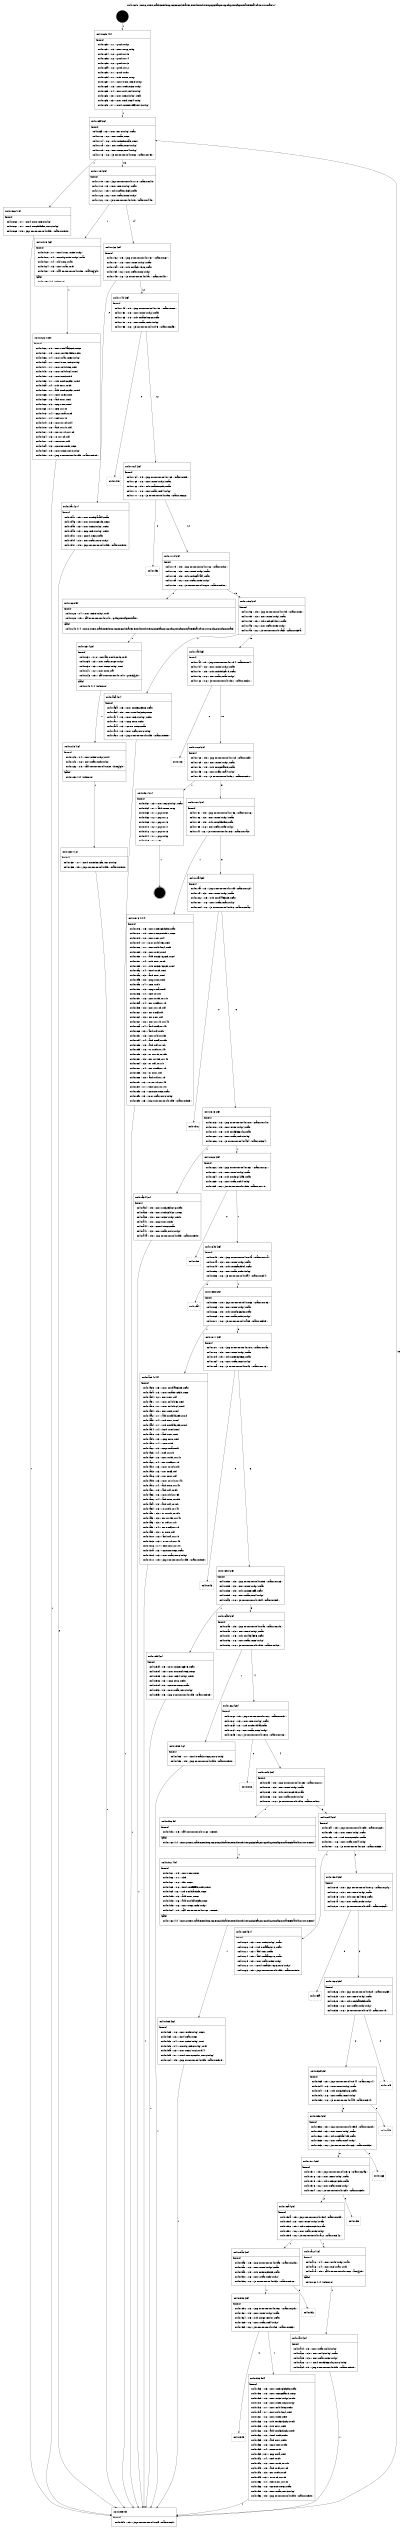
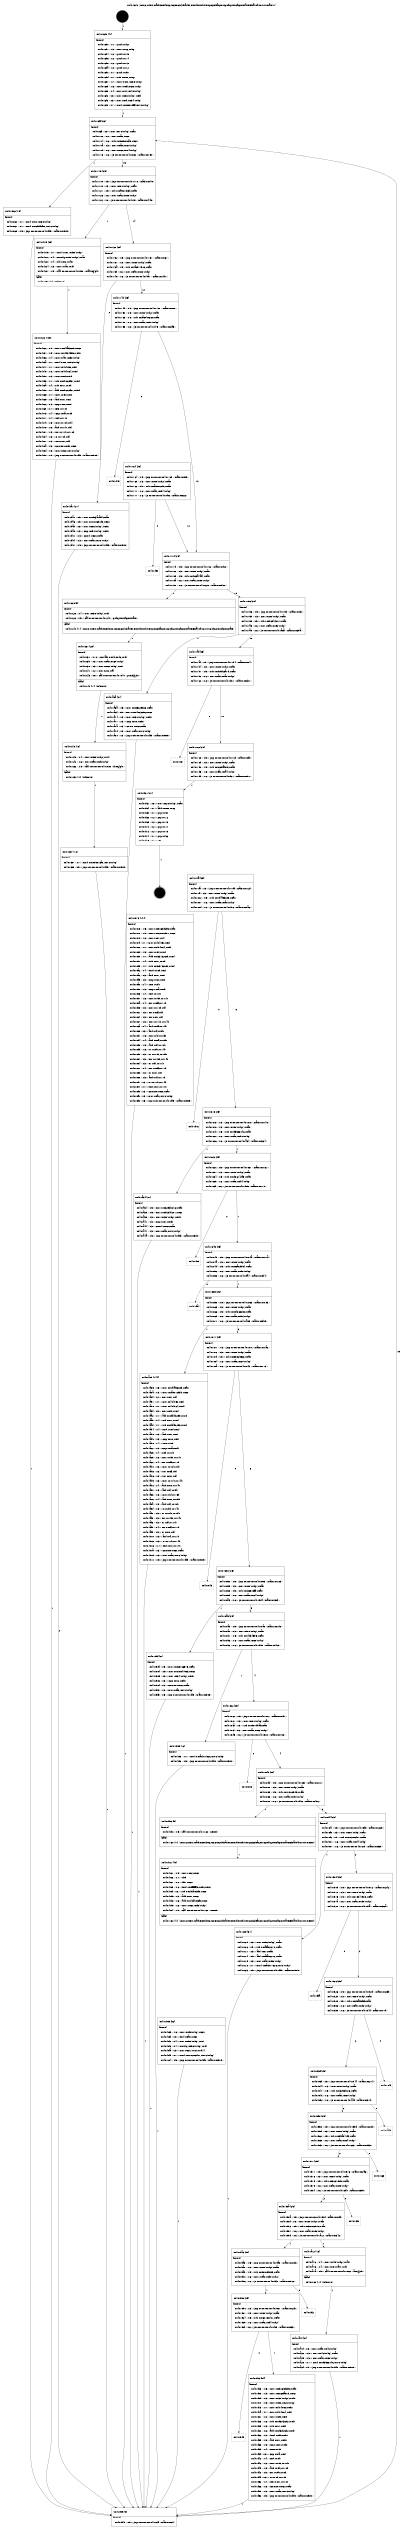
(151, 396) -> (188, 439)
(221, 817) -> none
(213, 1970) -> none
none -> (227, 2252)
